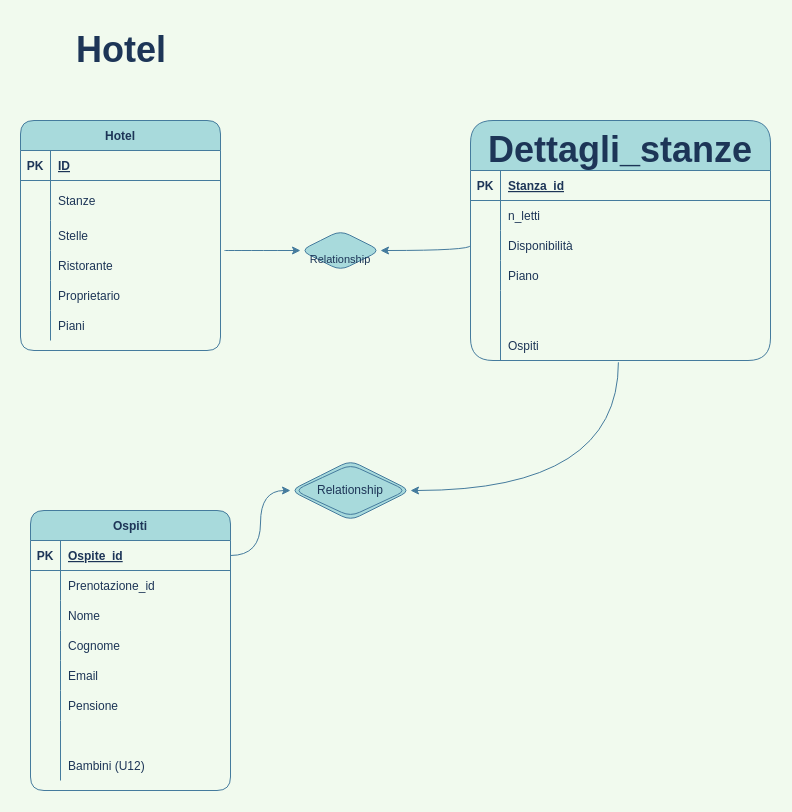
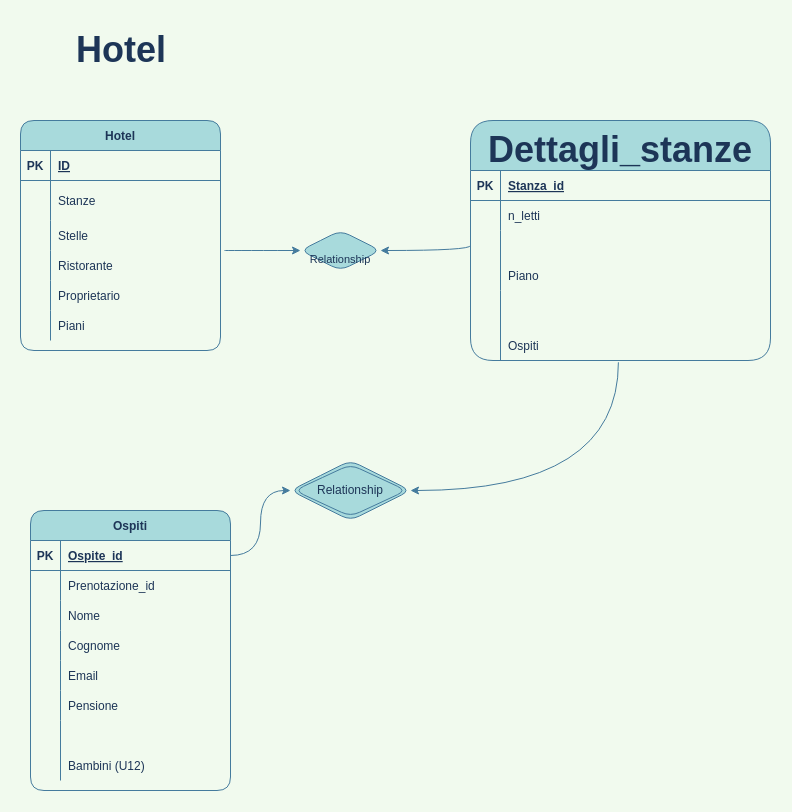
(636, 246) -> none
